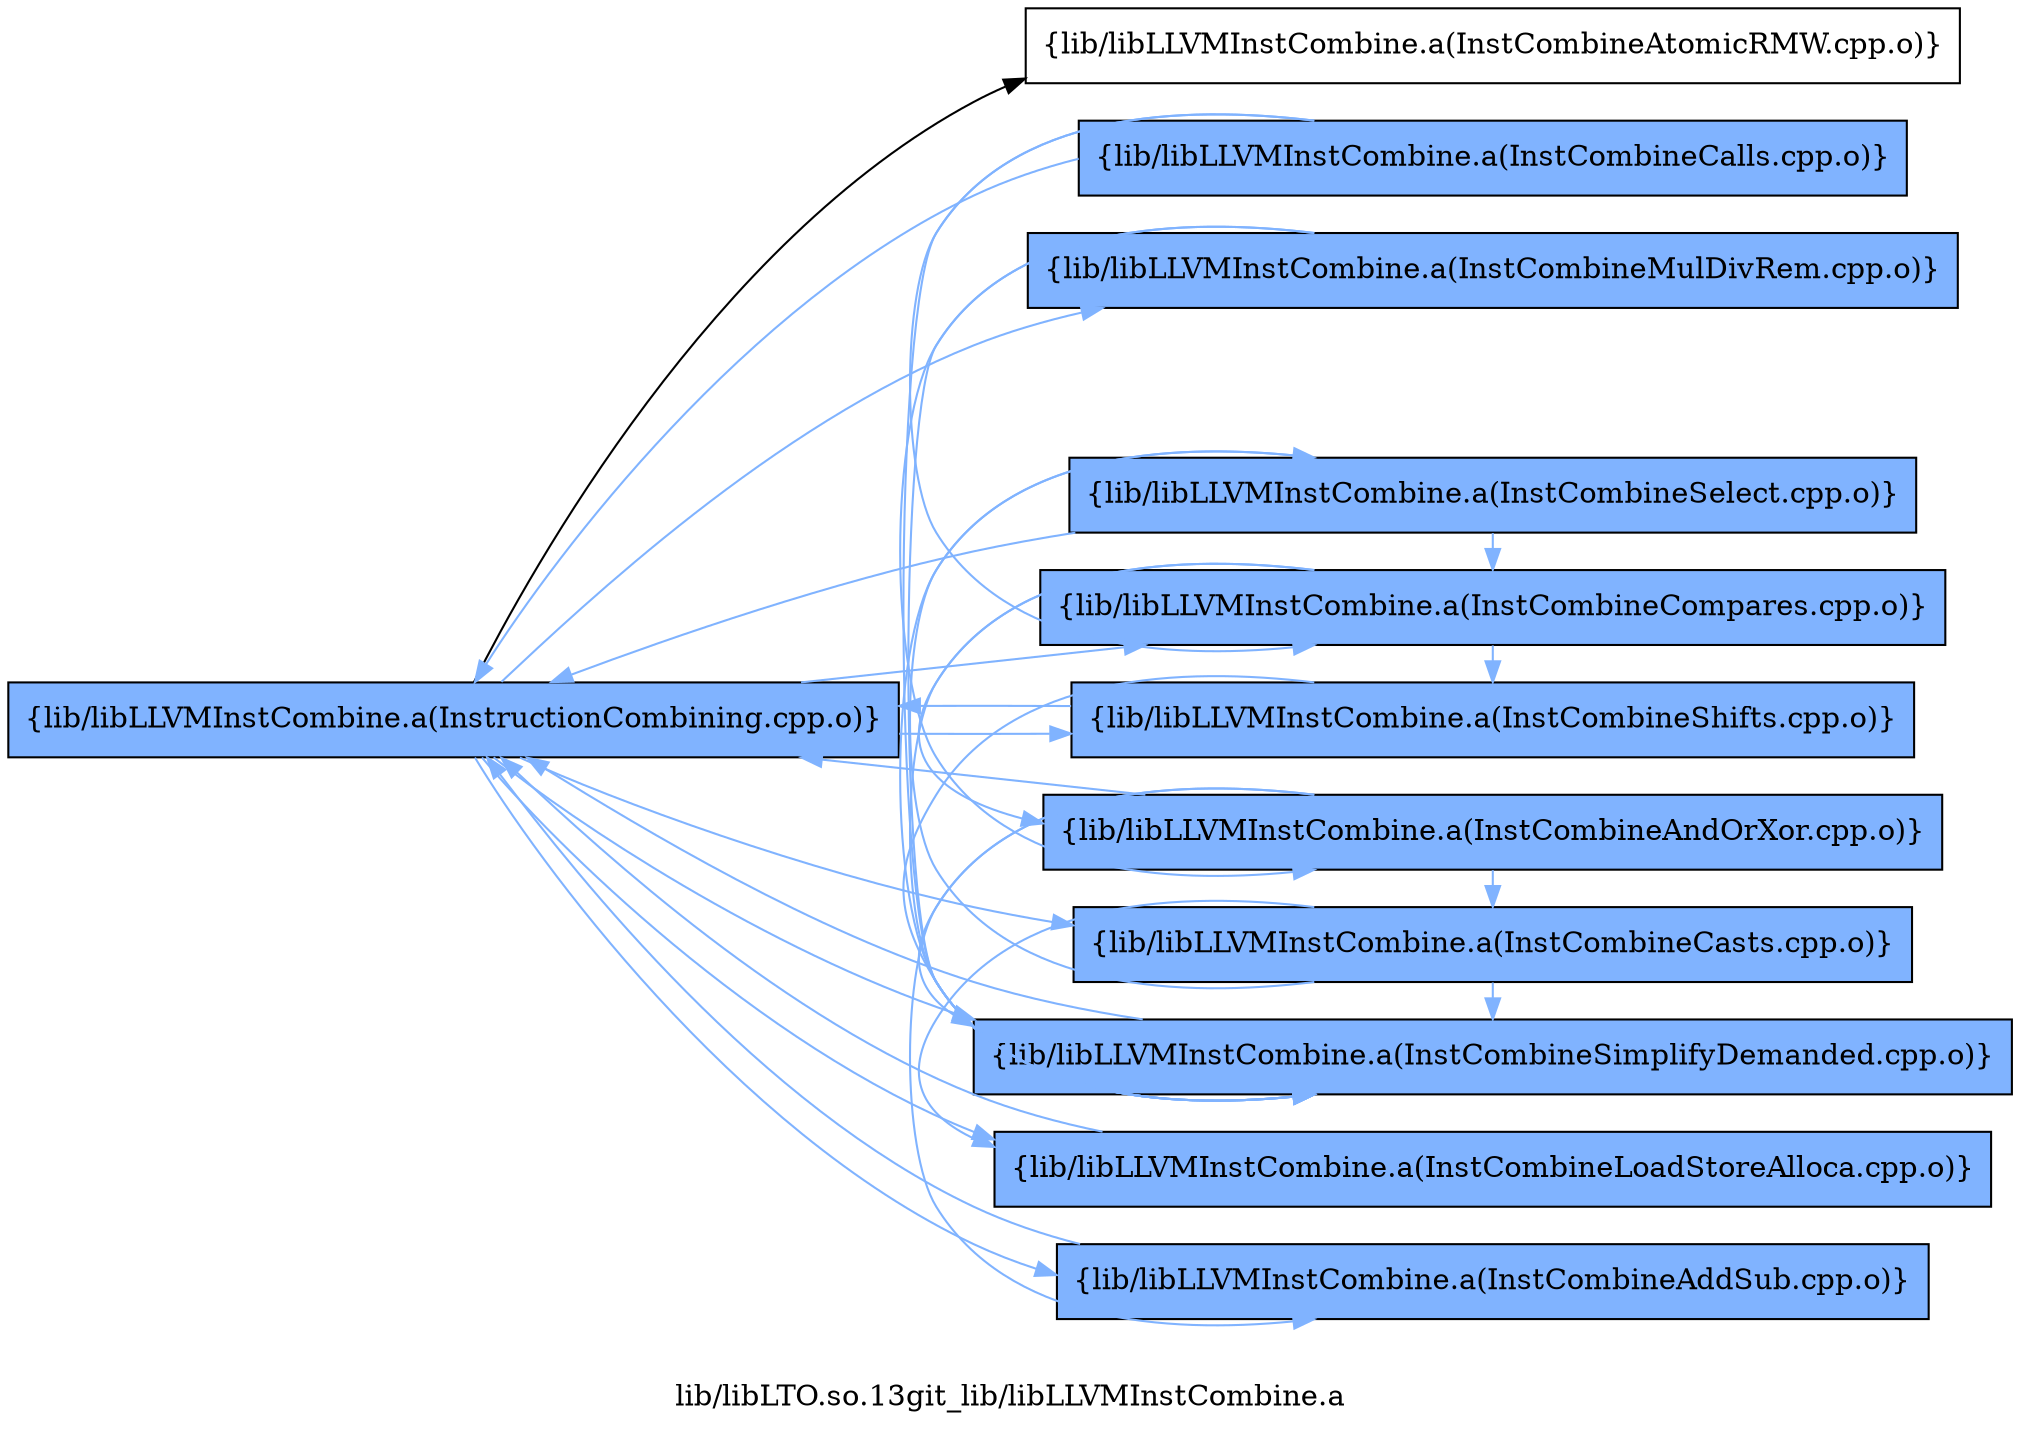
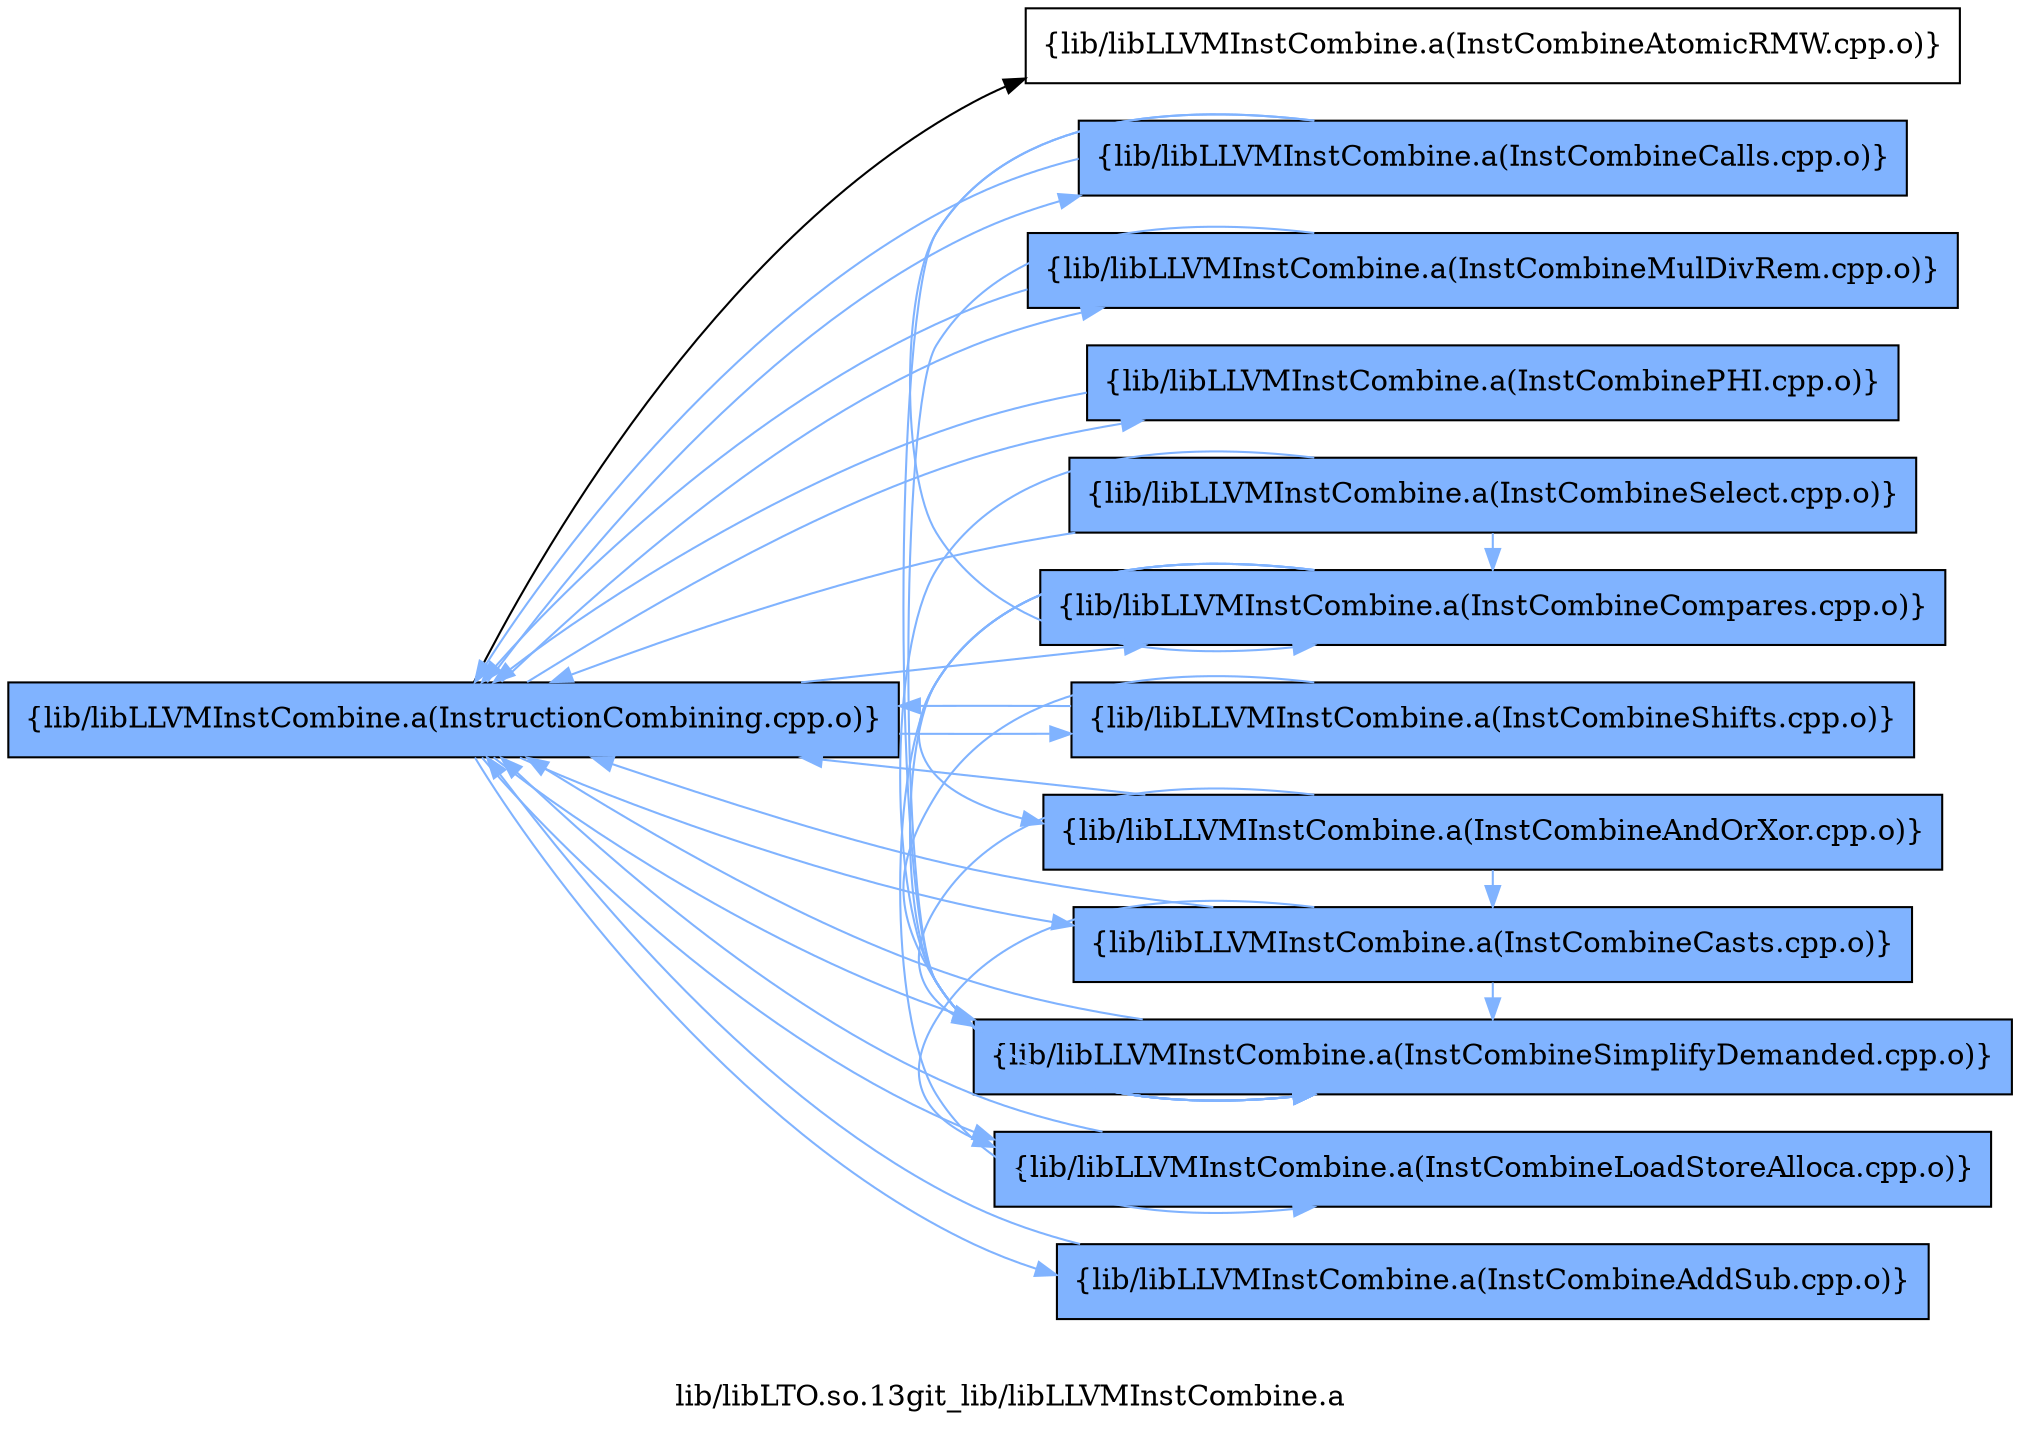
none -> (1493, 383)
none -> (738, 398)
(901, 541) -> (739, 444)
(1493, 653) -> (914, 1031)
(935, 867) -> (938, 862)
(910, 1046) -> none
